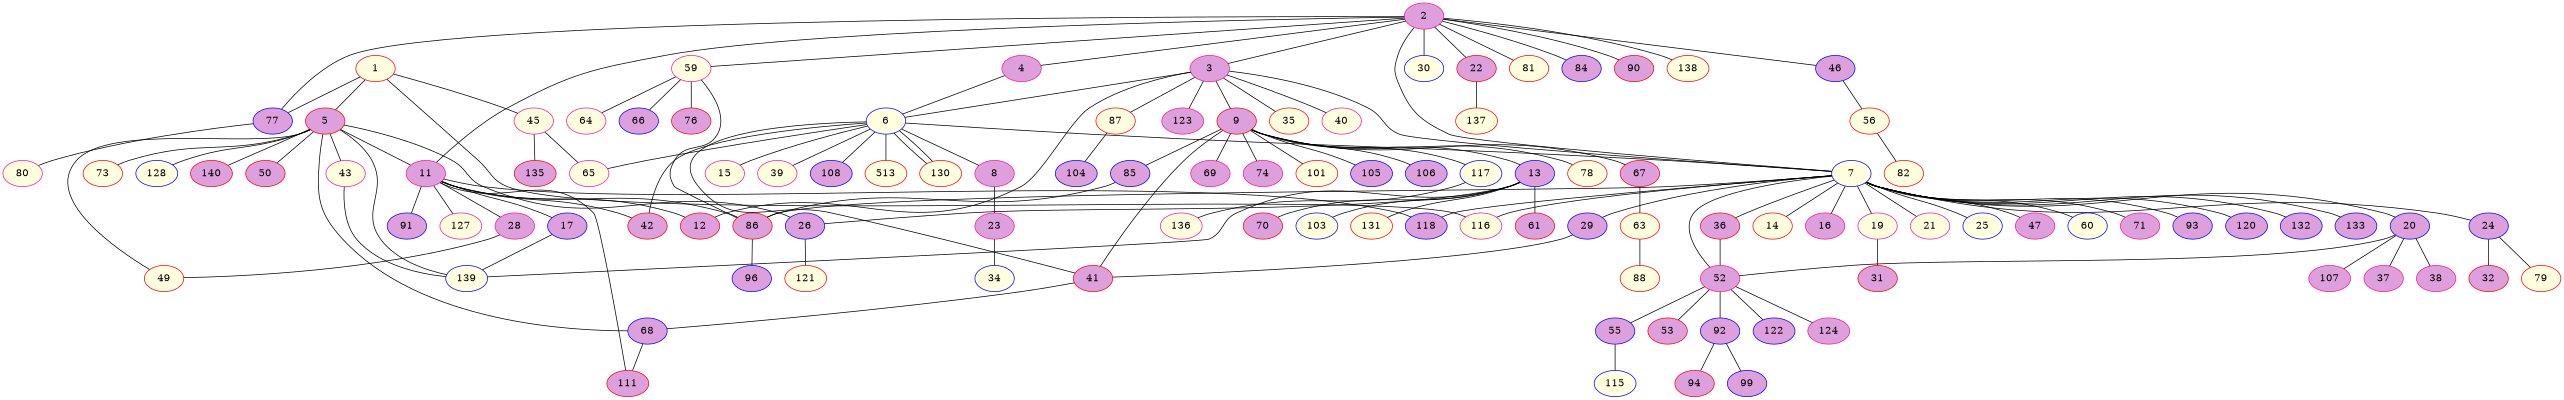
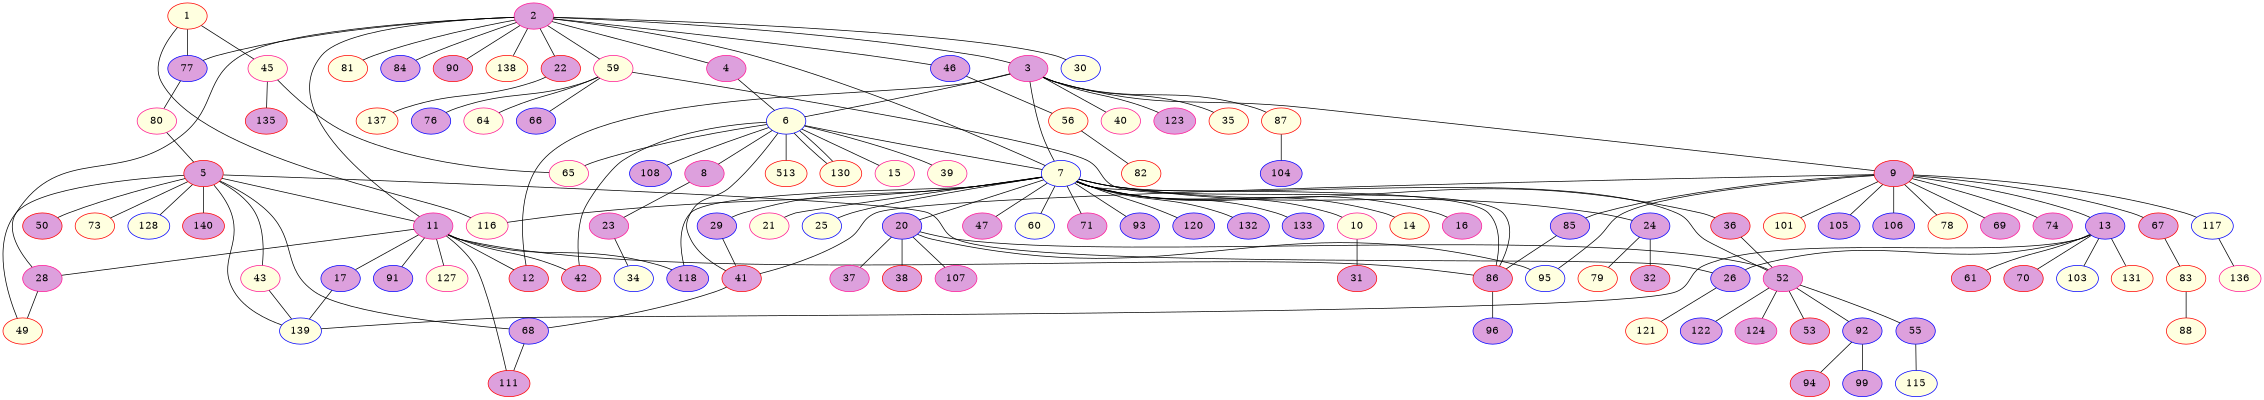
none -> (216, 81)
(350, 95) -> (180, 147)
(691, 121) -> (431, 121)
(1640, 226) -> (2186, 279)
(1878, 226) -> (1357, 226)
none -> (1545, 279)
(2436, 279) -> (902, 279)
